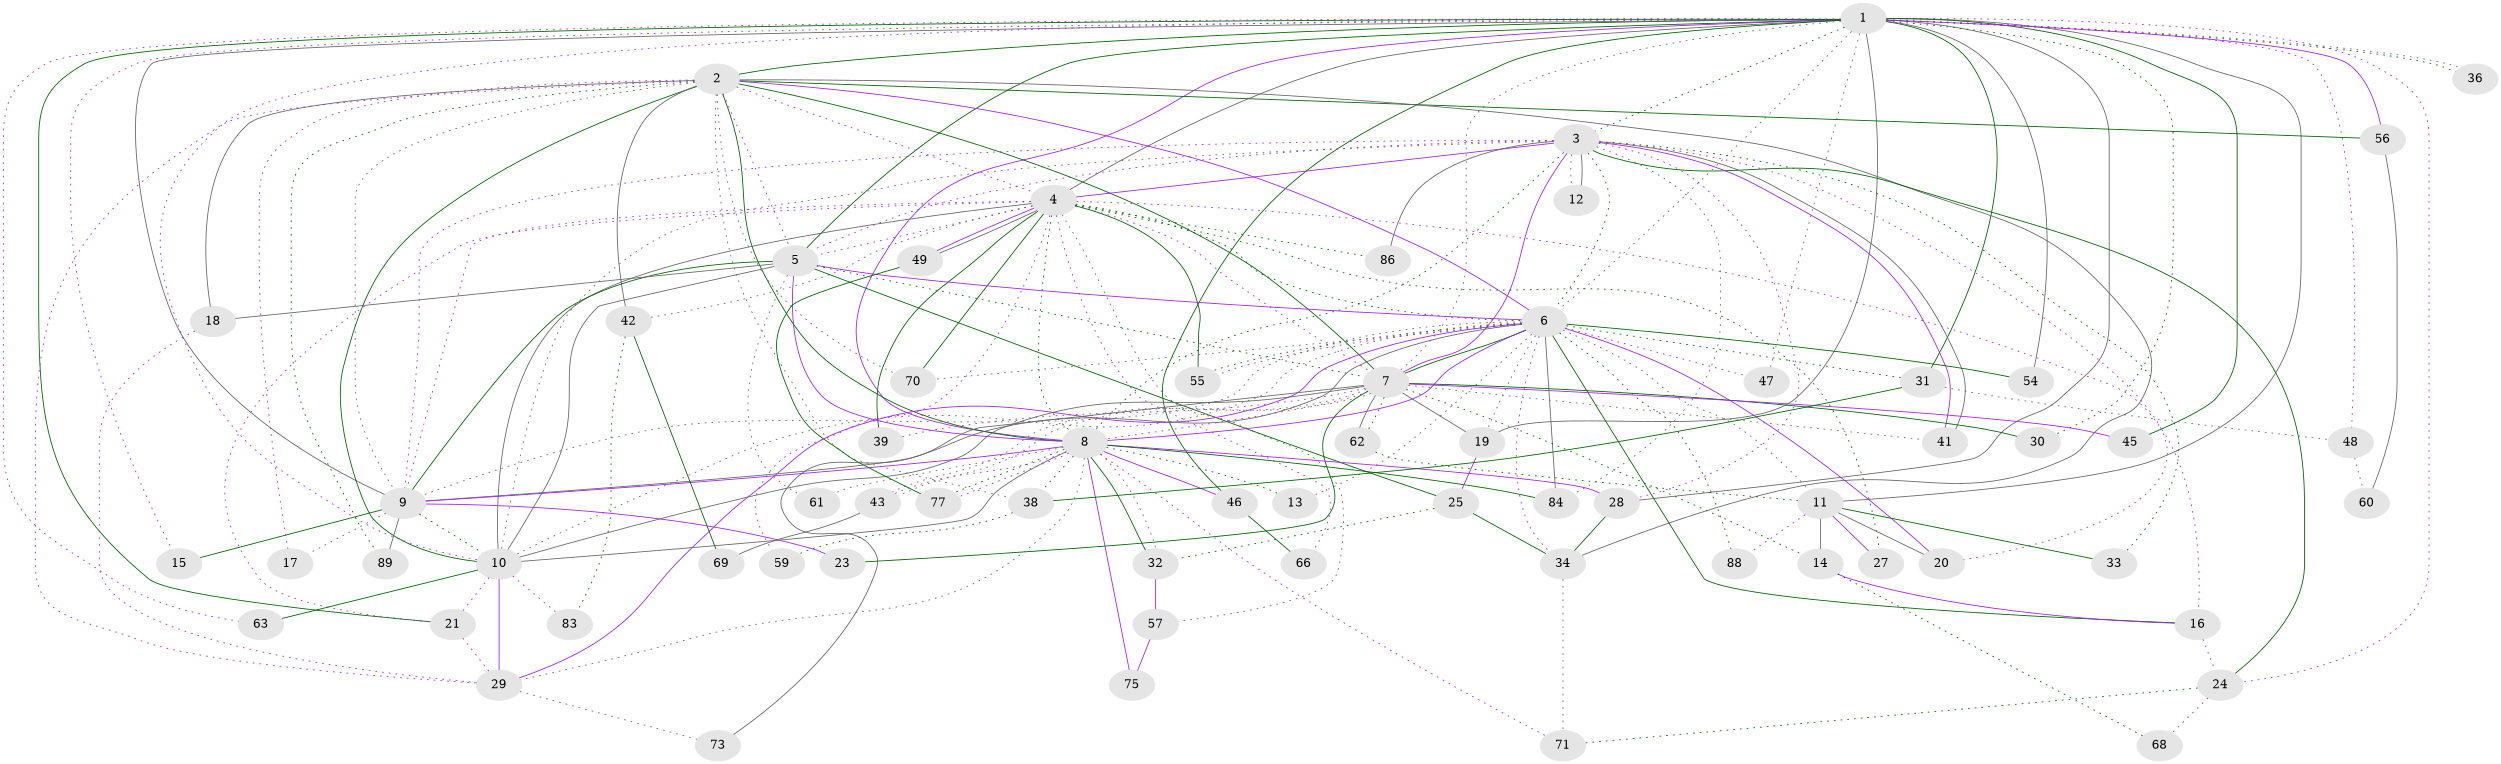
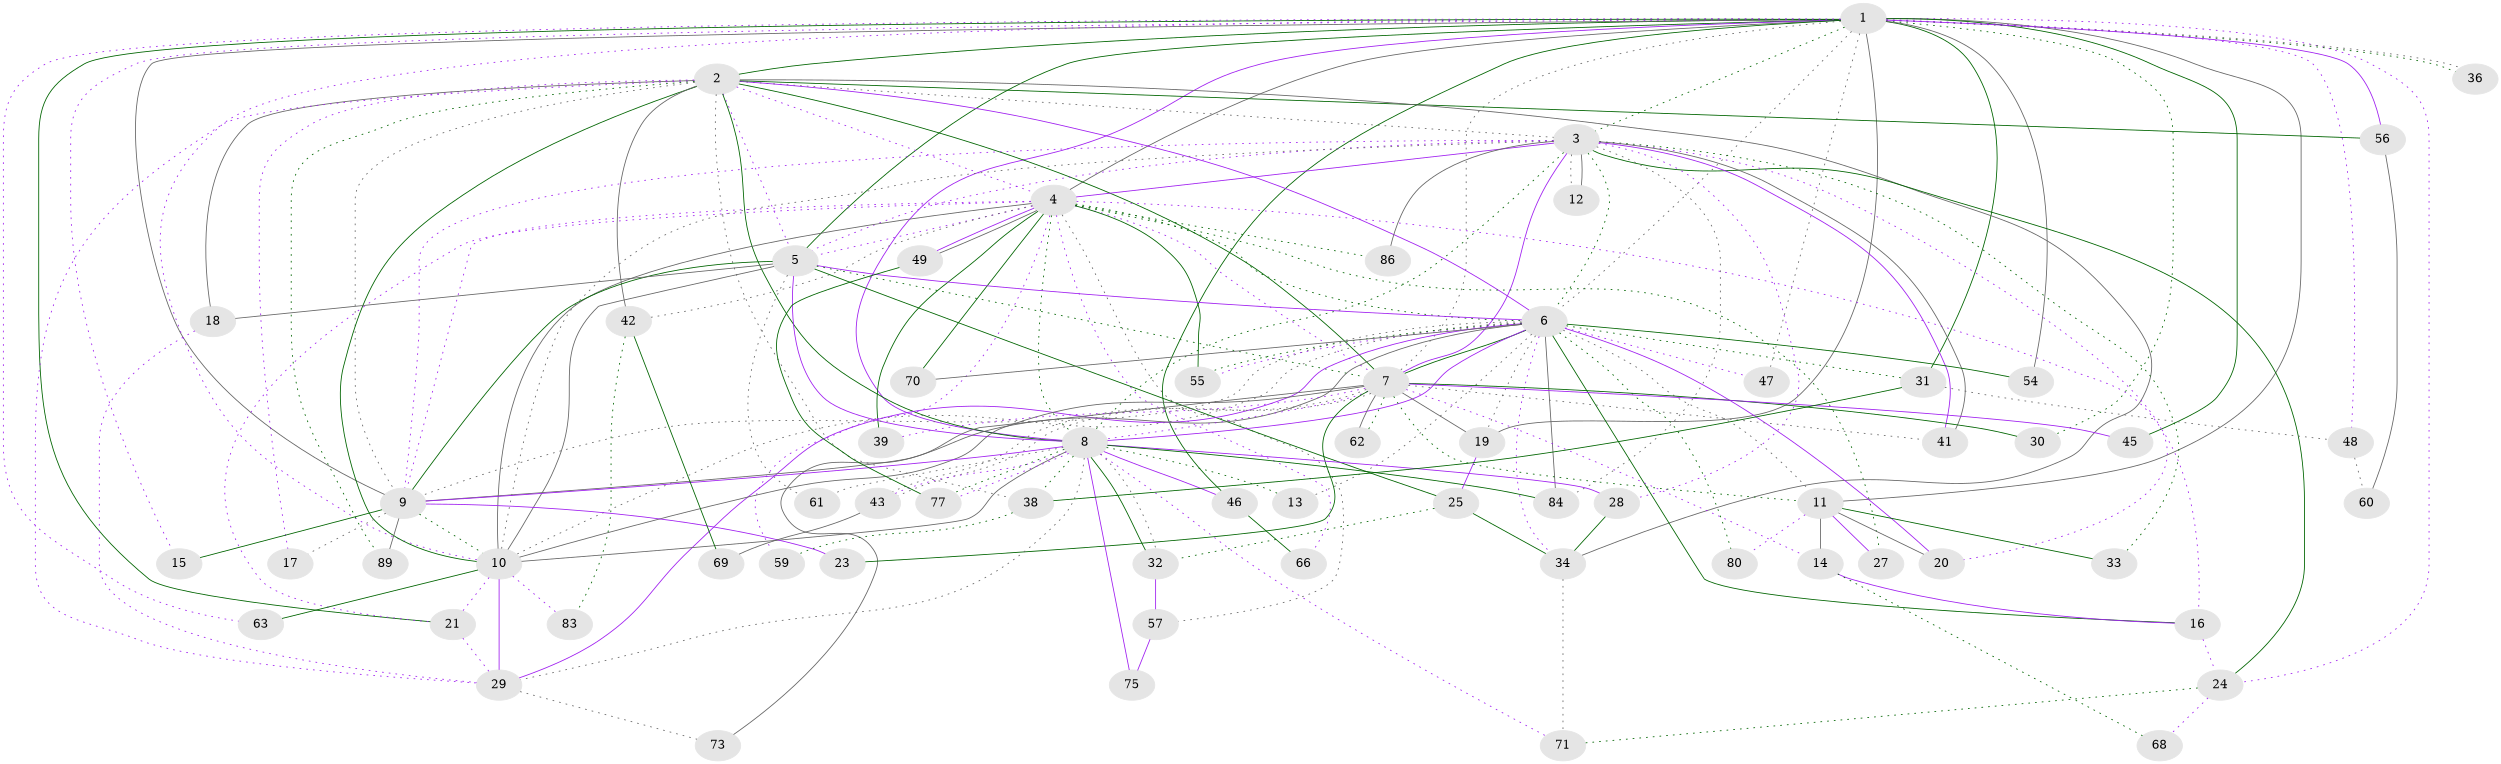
(743, 233) -> (1147, 109)
(2109, 312) -> none
(1214, 353) -> (1214, 353)
(1607, 467) -> (1607, 467)
(1586, 481) -> (1582, 480)
(1735, 564) -> (1735, 564)
